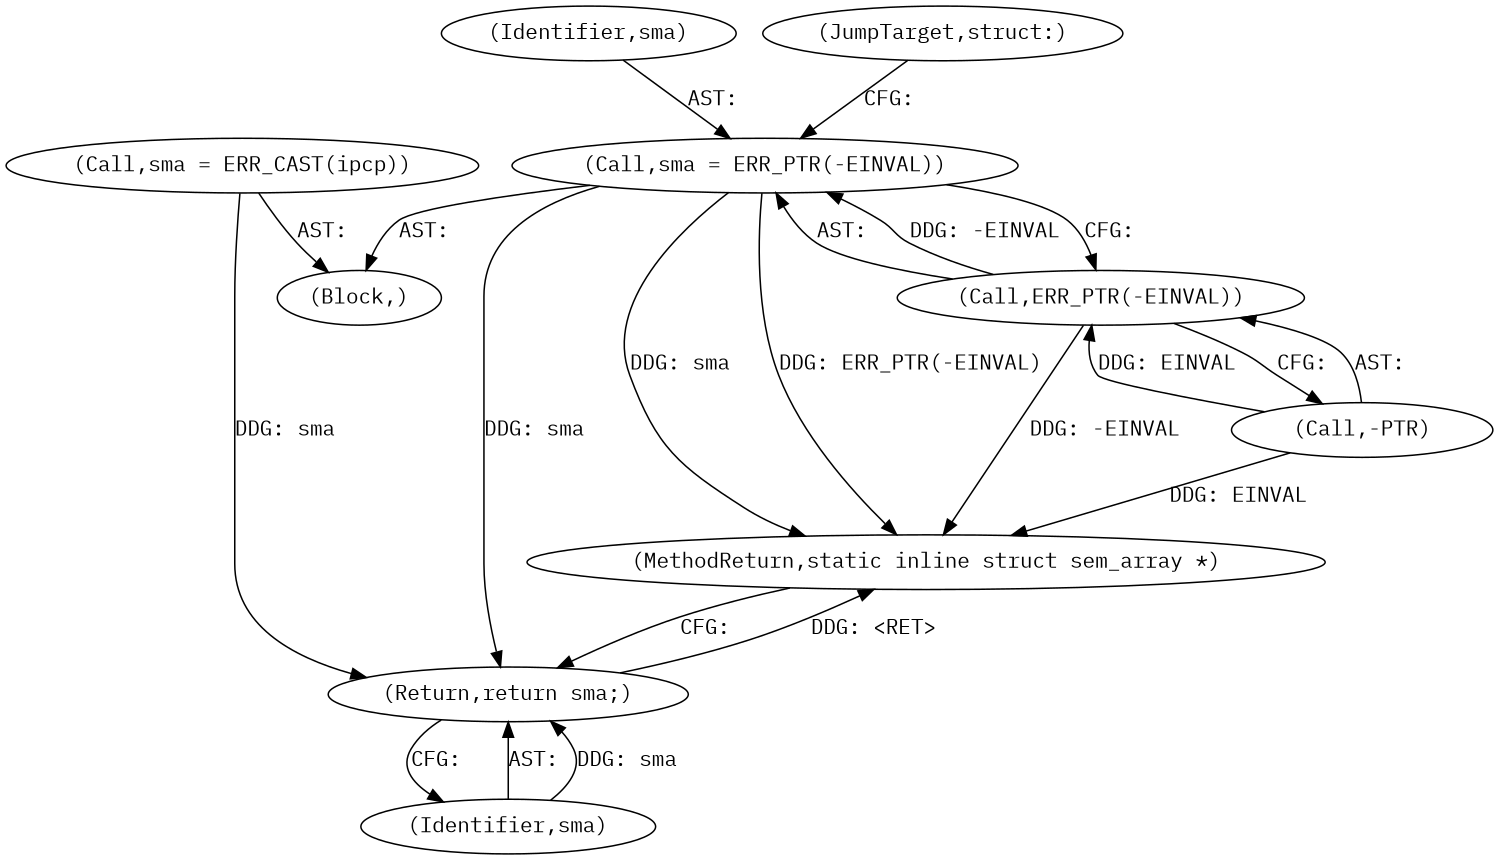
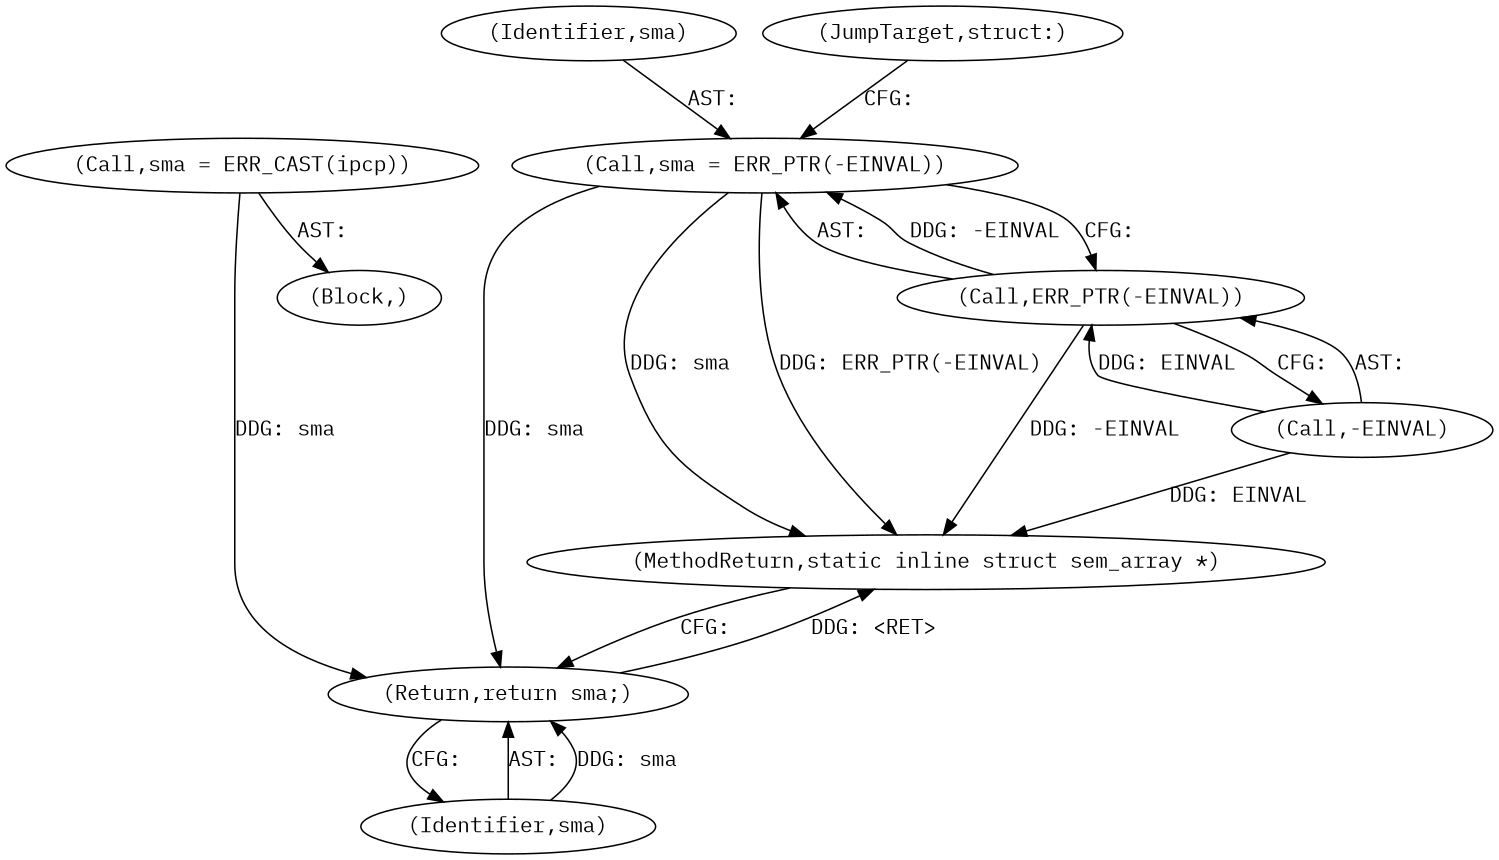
(471, 202) -> none
(1362, 430) -> (1362, 430)
